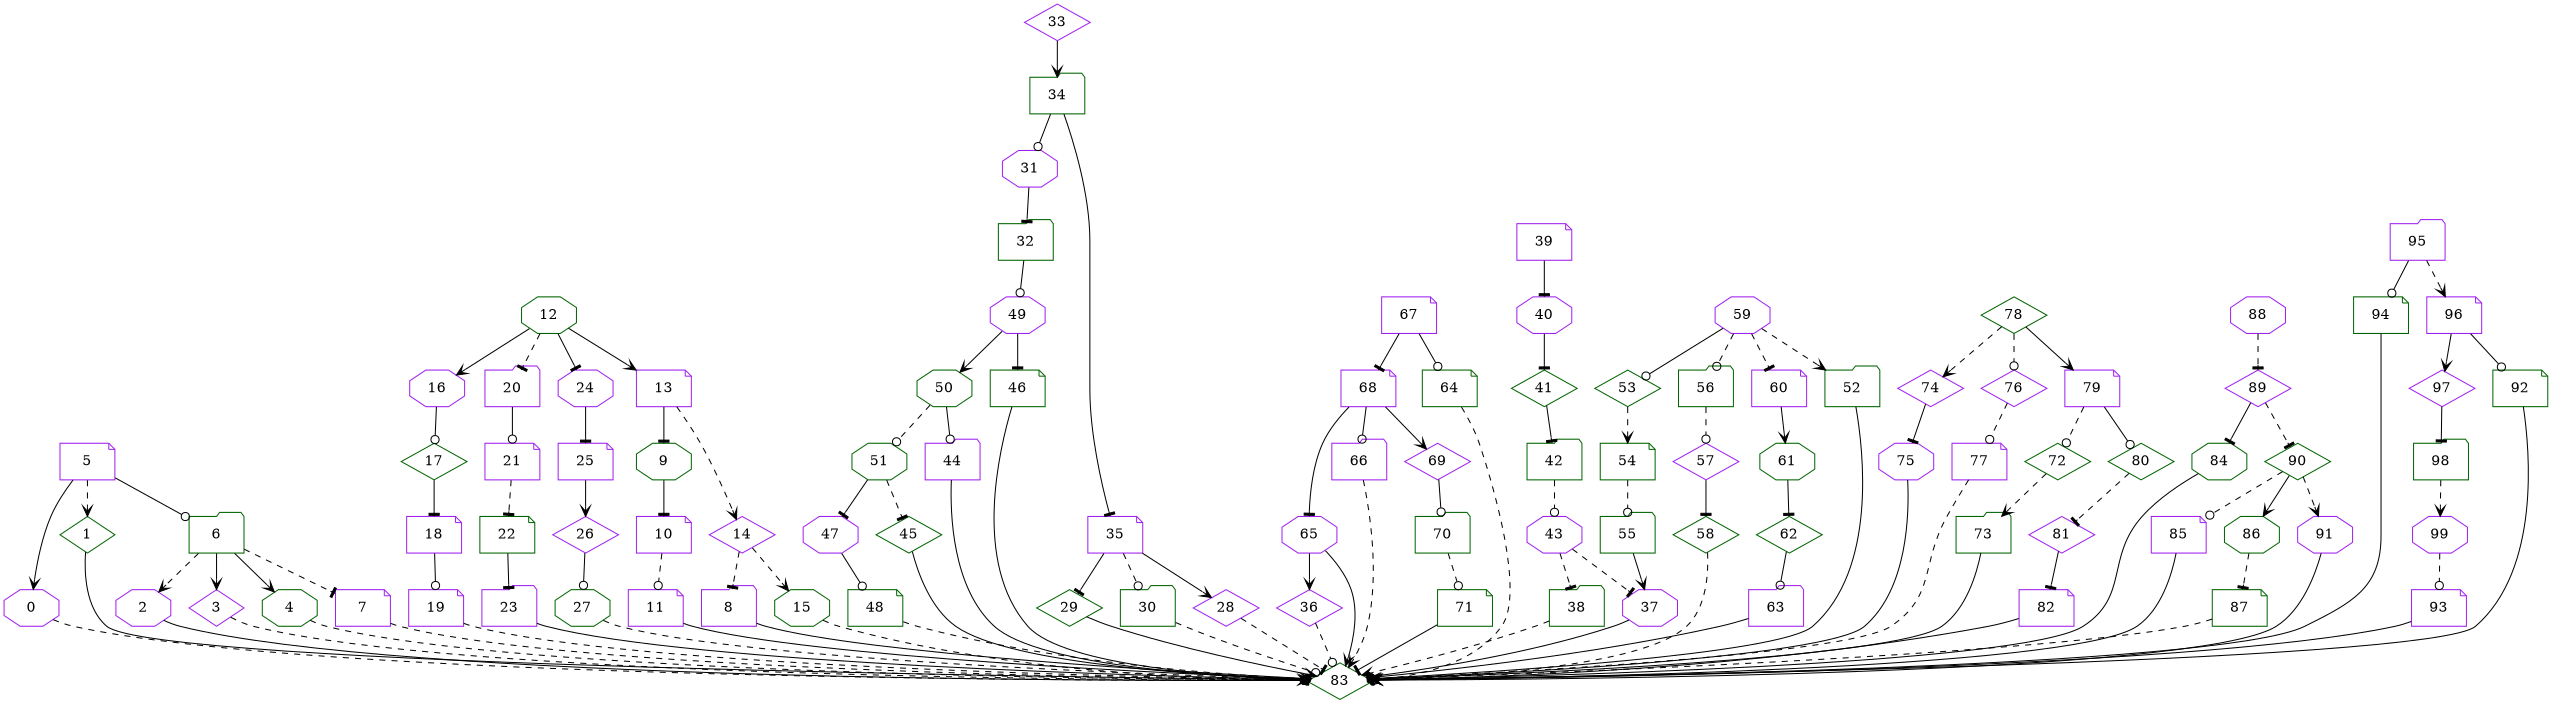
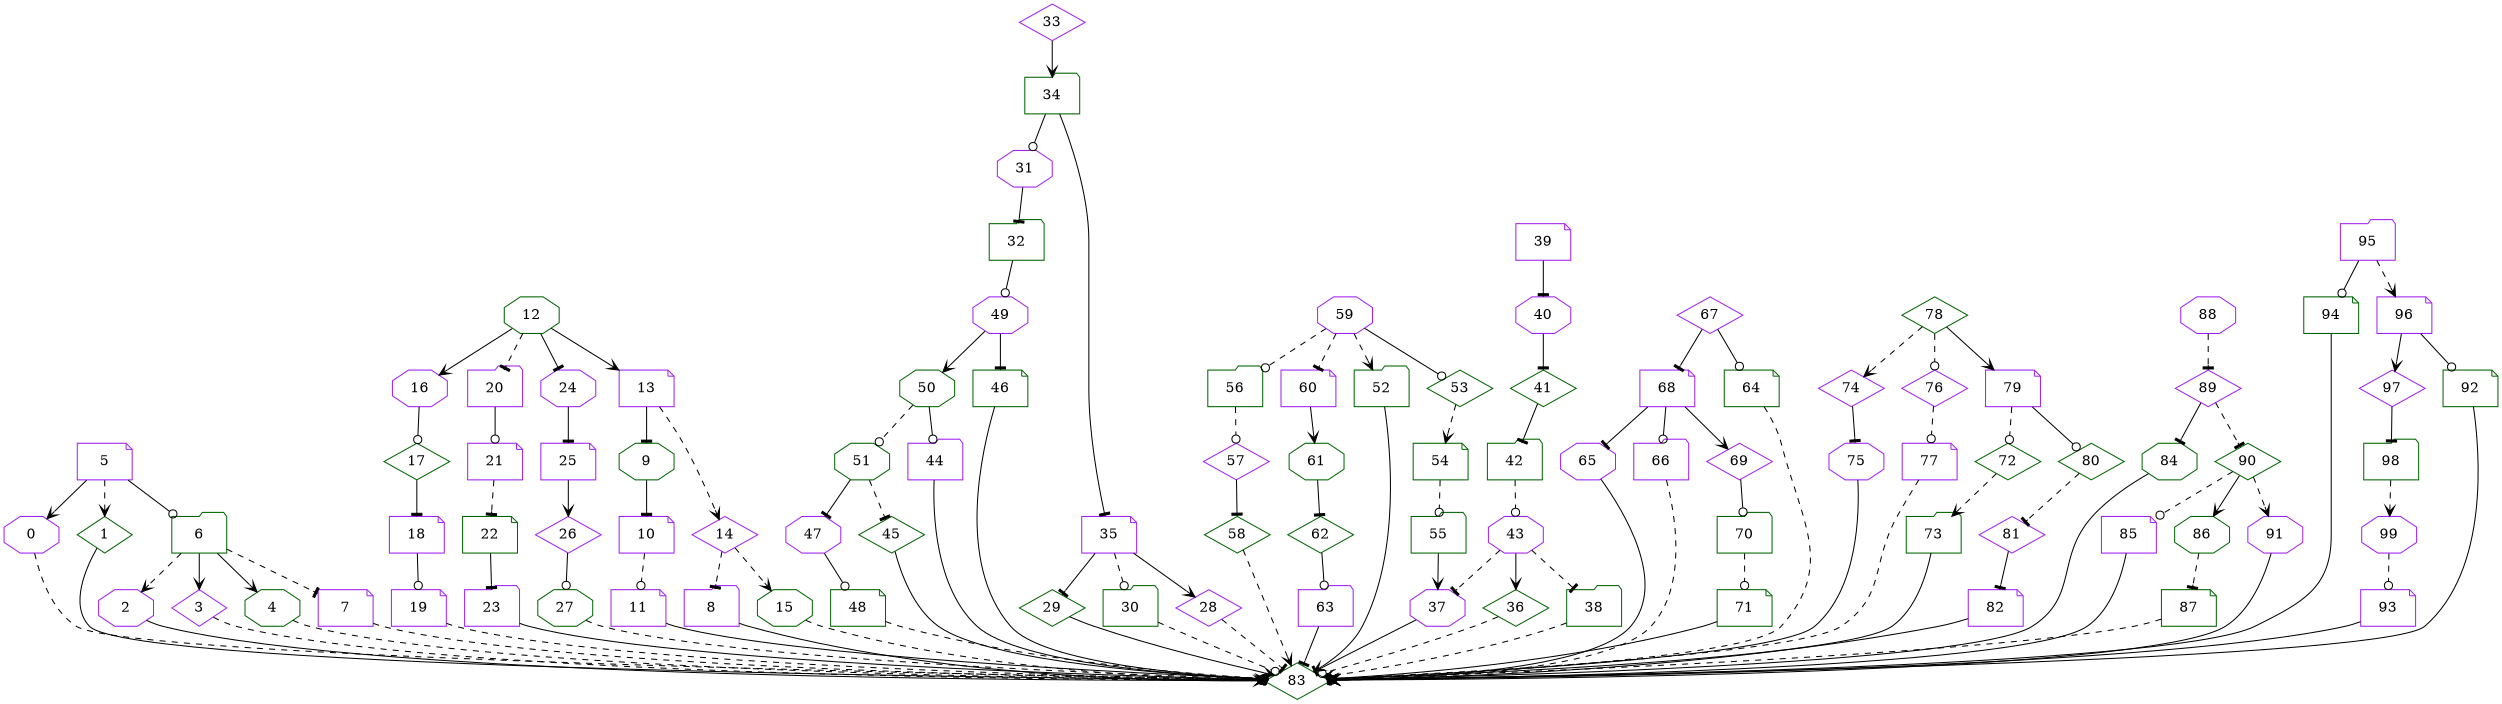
(1409, 315) -> (1710, 315)
(1309, 566) -> (1516, 566)
(1309, 608) -> (1516, 608)
